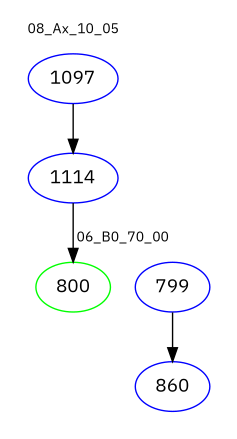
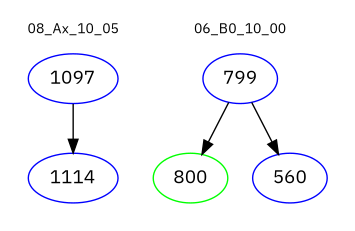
(73, 233) -> (219, 122)
(123, 238) -> (240, 30)
(173, 387) -> (290, 178)
